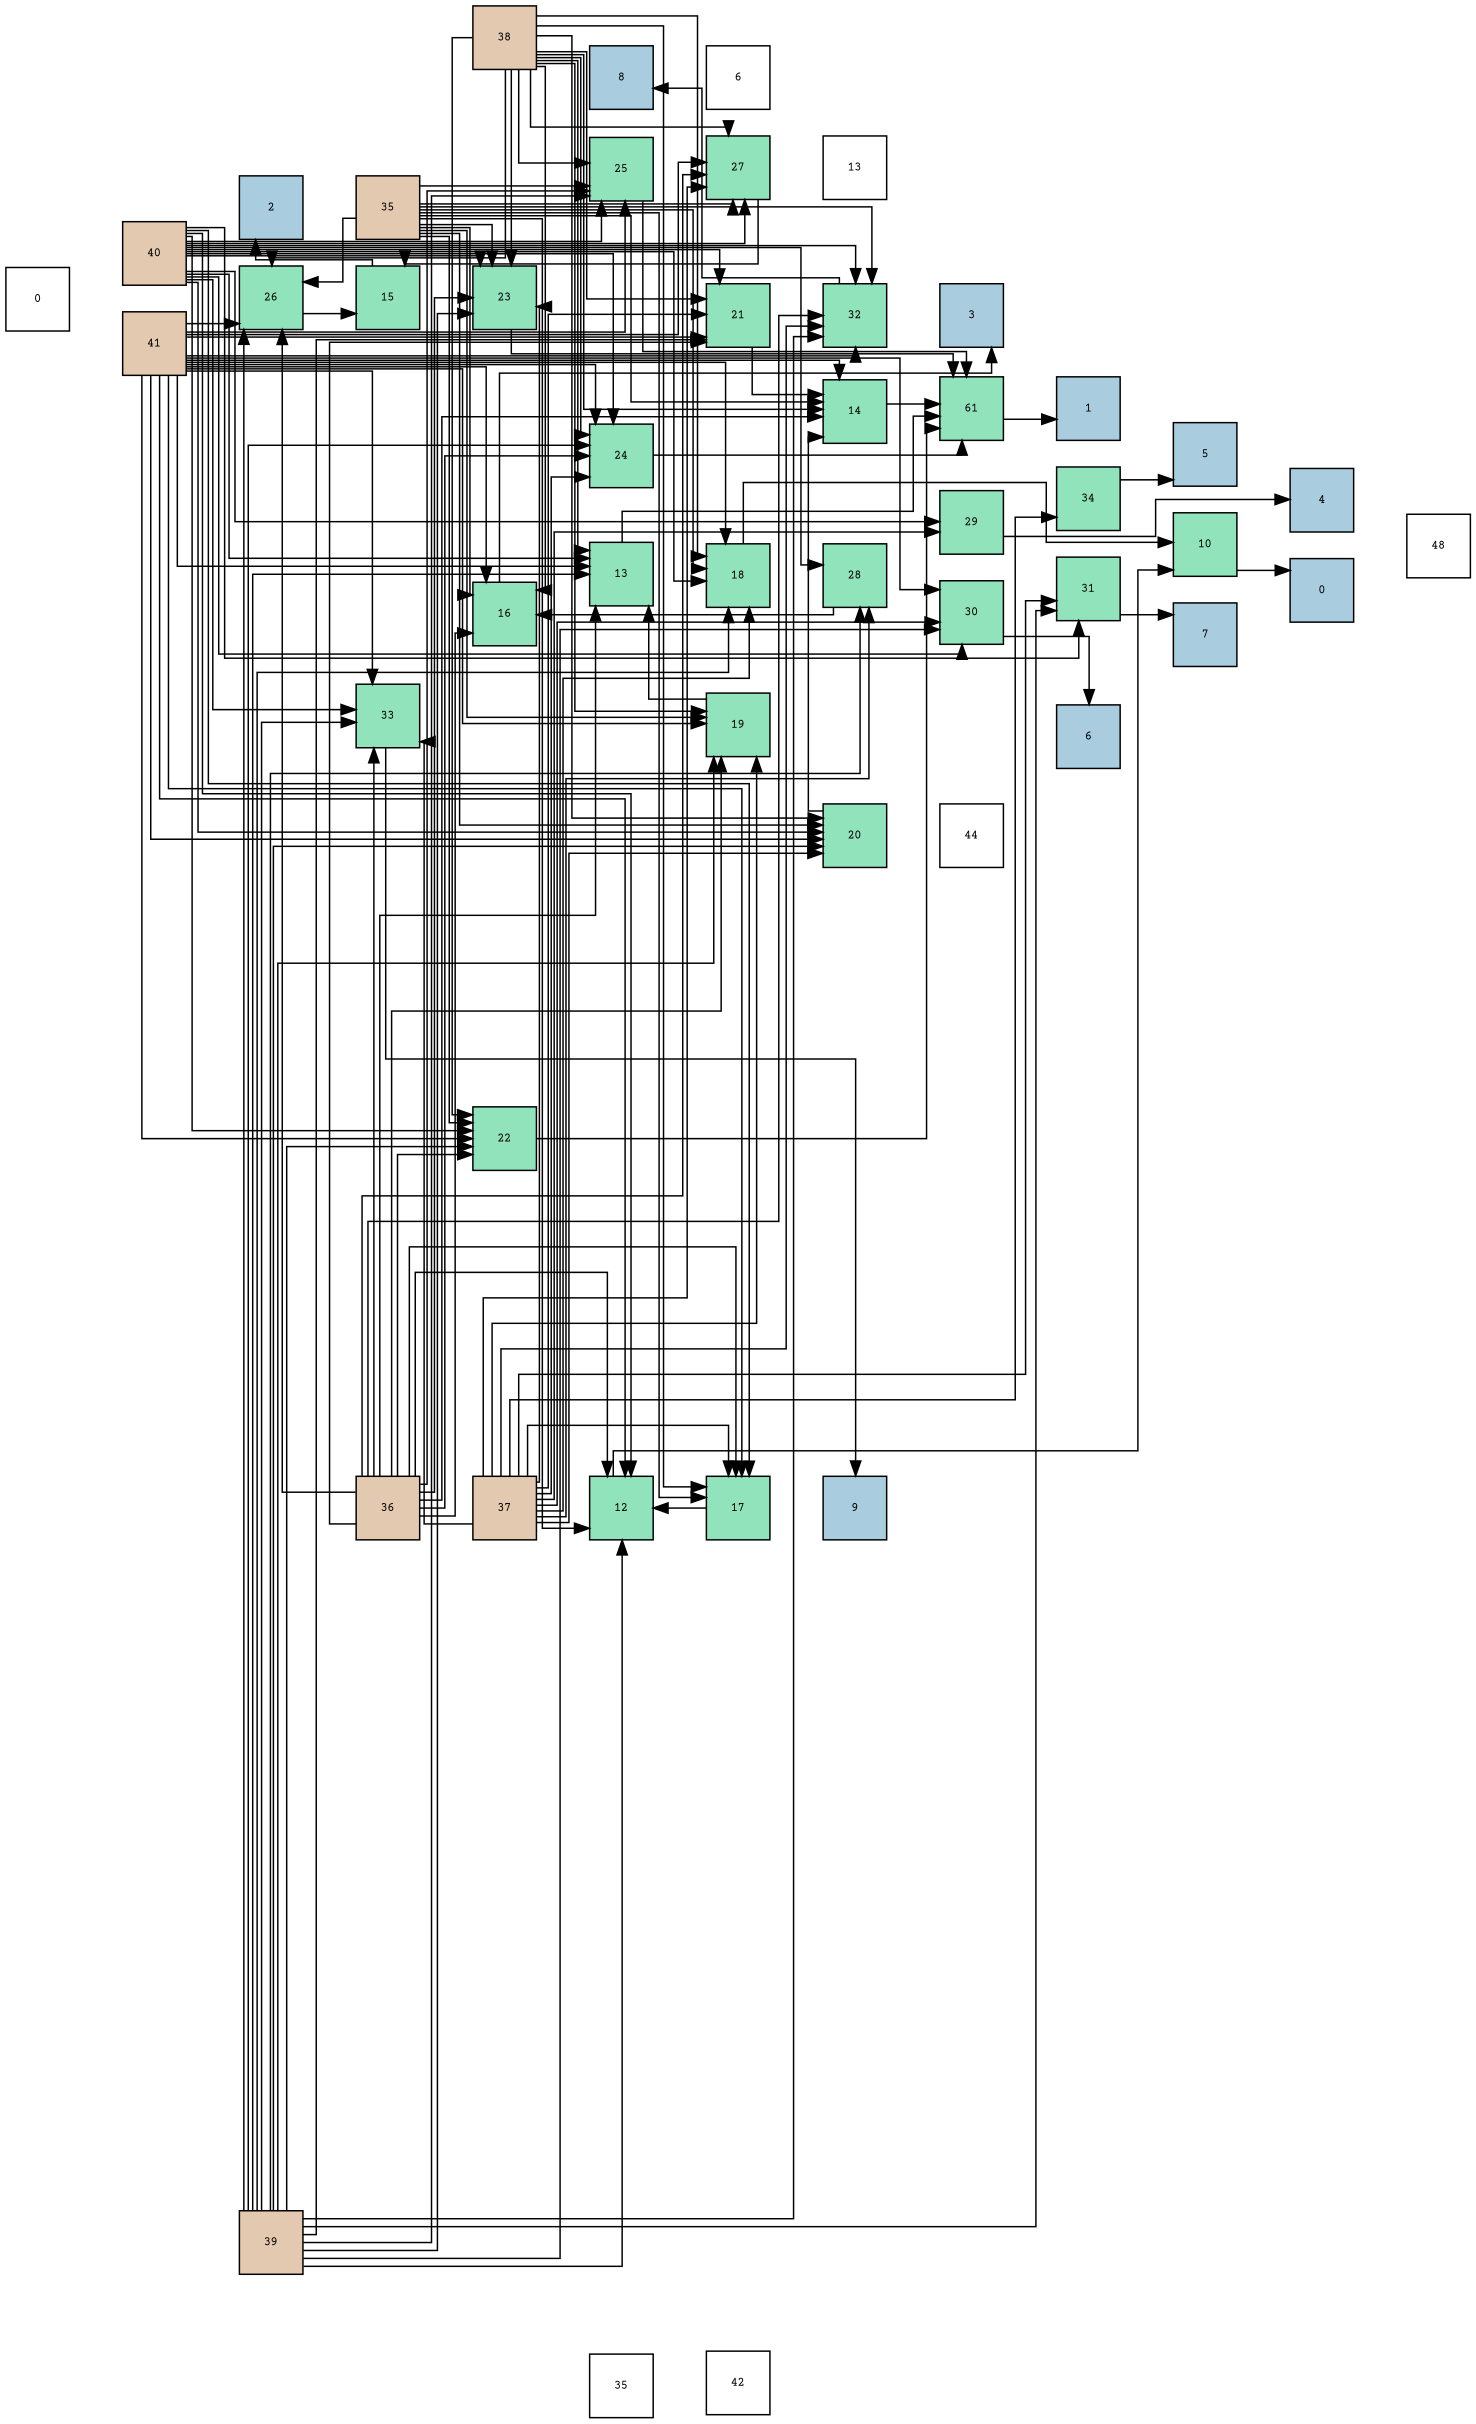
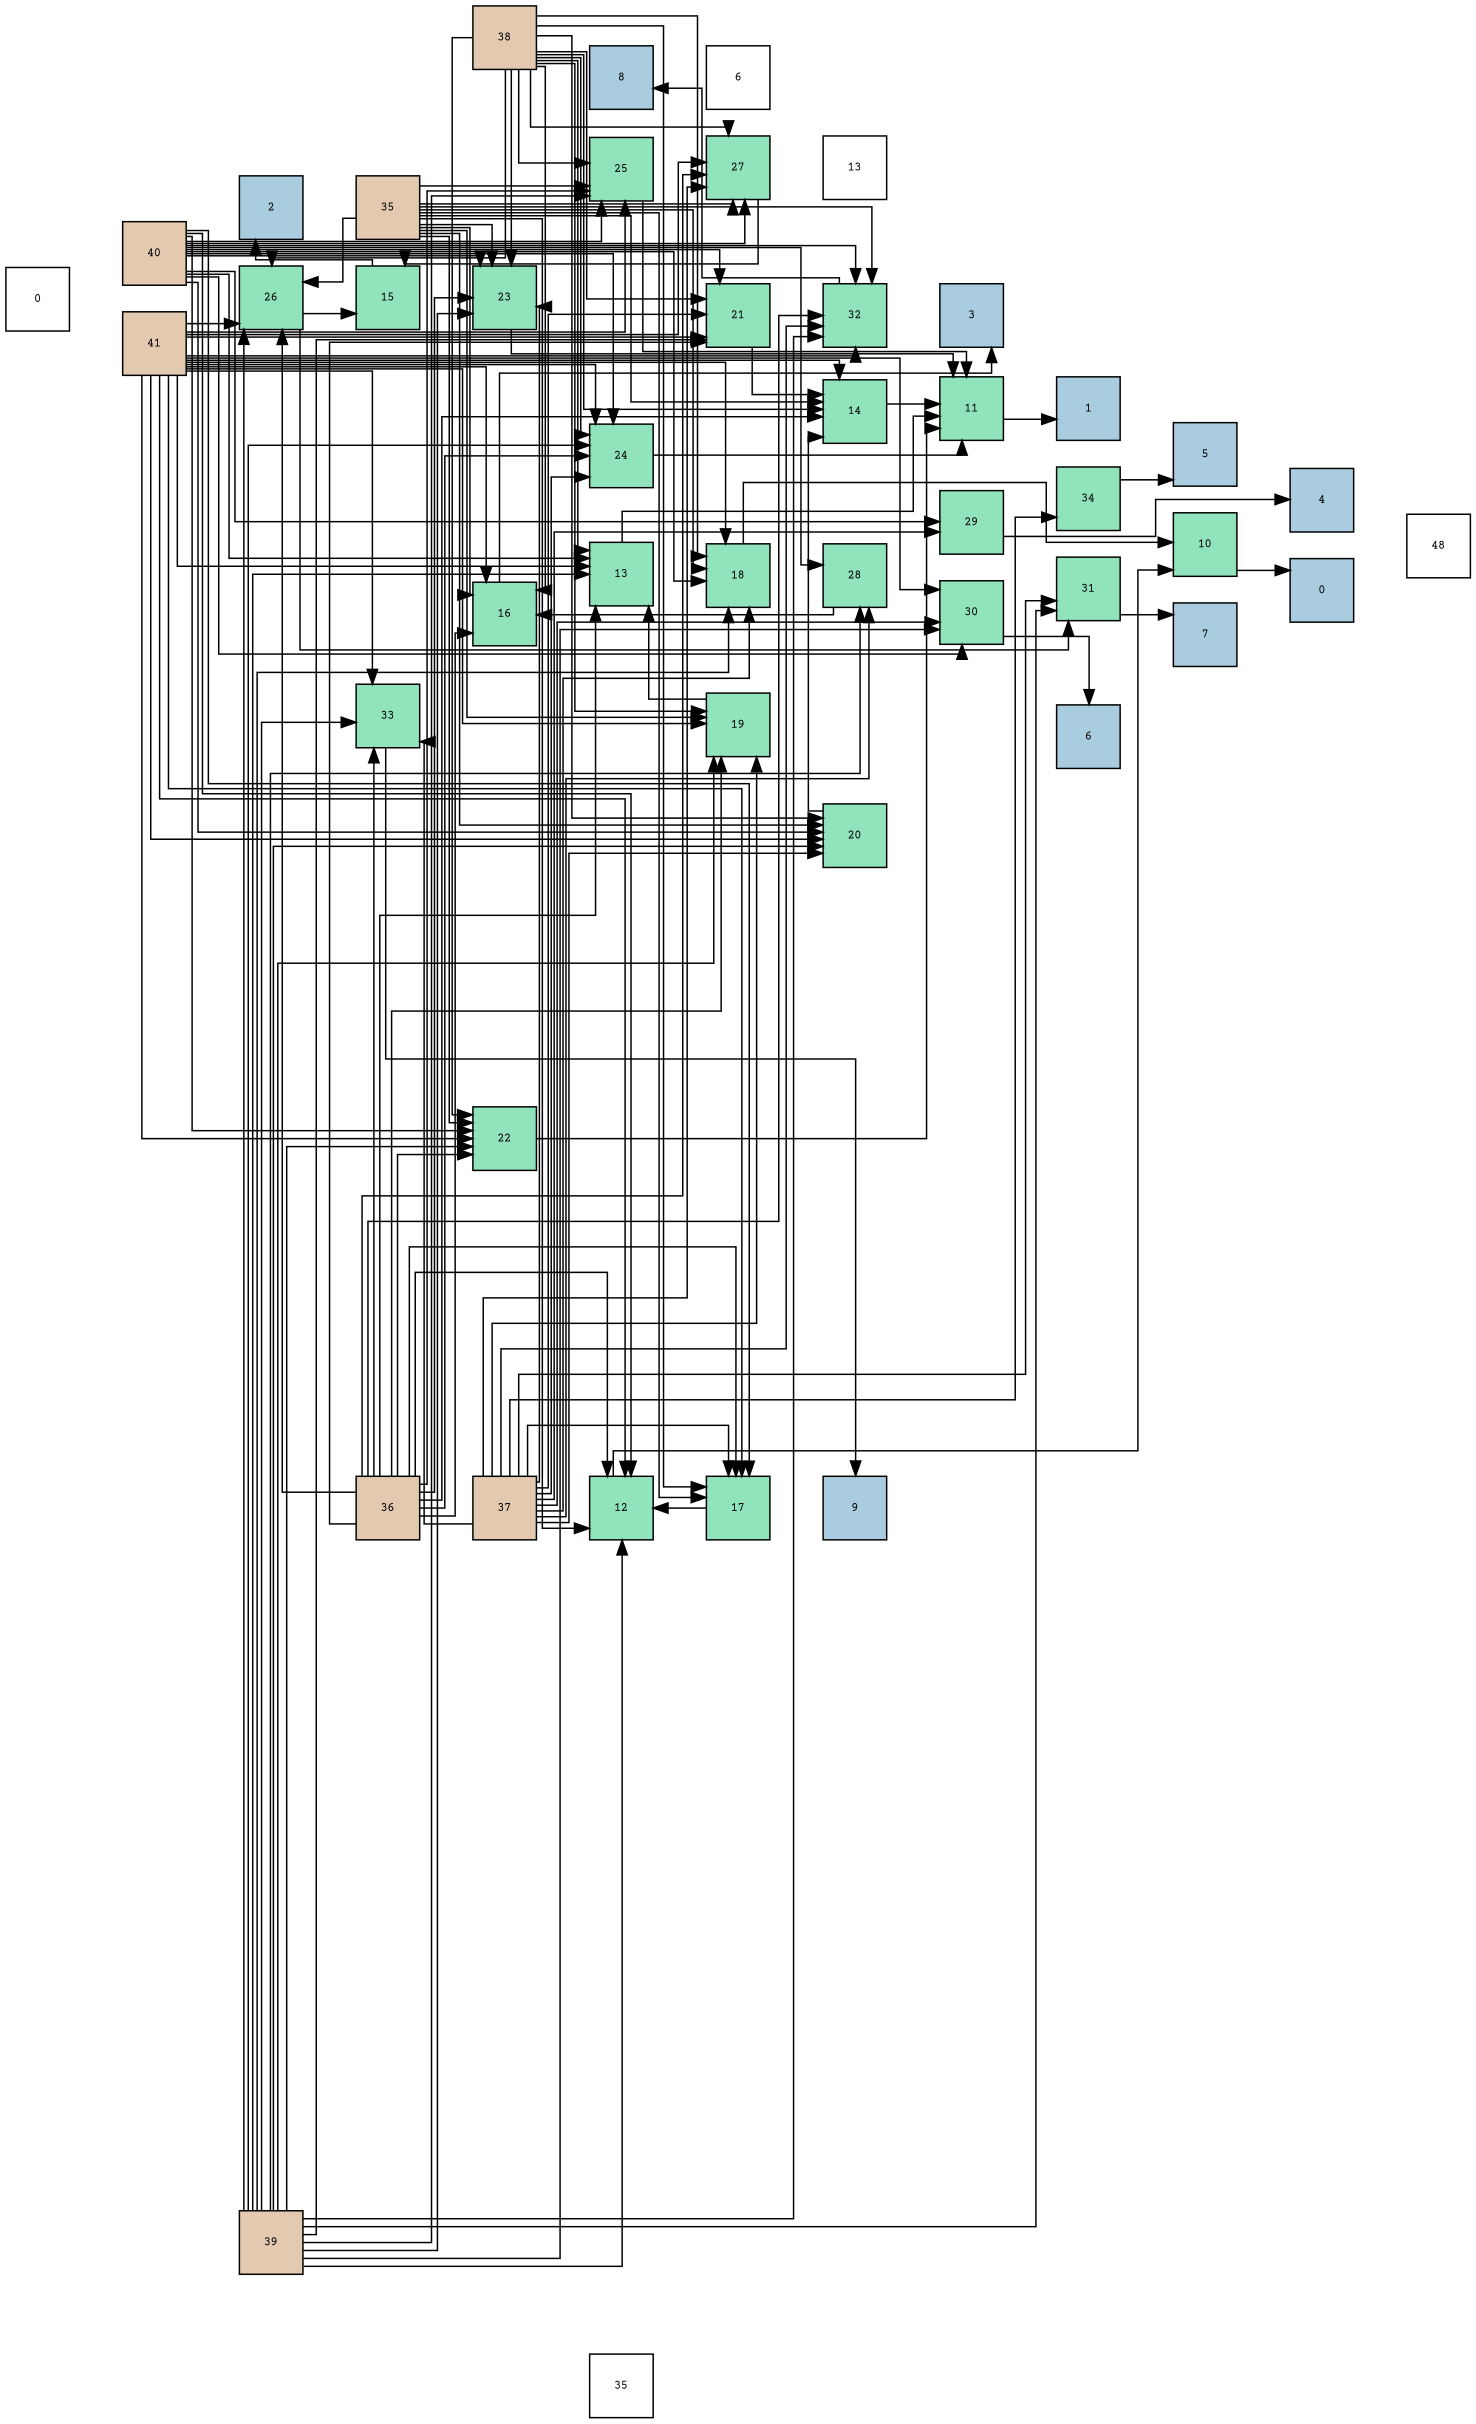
(972, 409) -> (972, 409)
(213, 546) -> none
(429, 658) -> (531, 650)
(972, 836) -> none
(738, 2383) -> none
